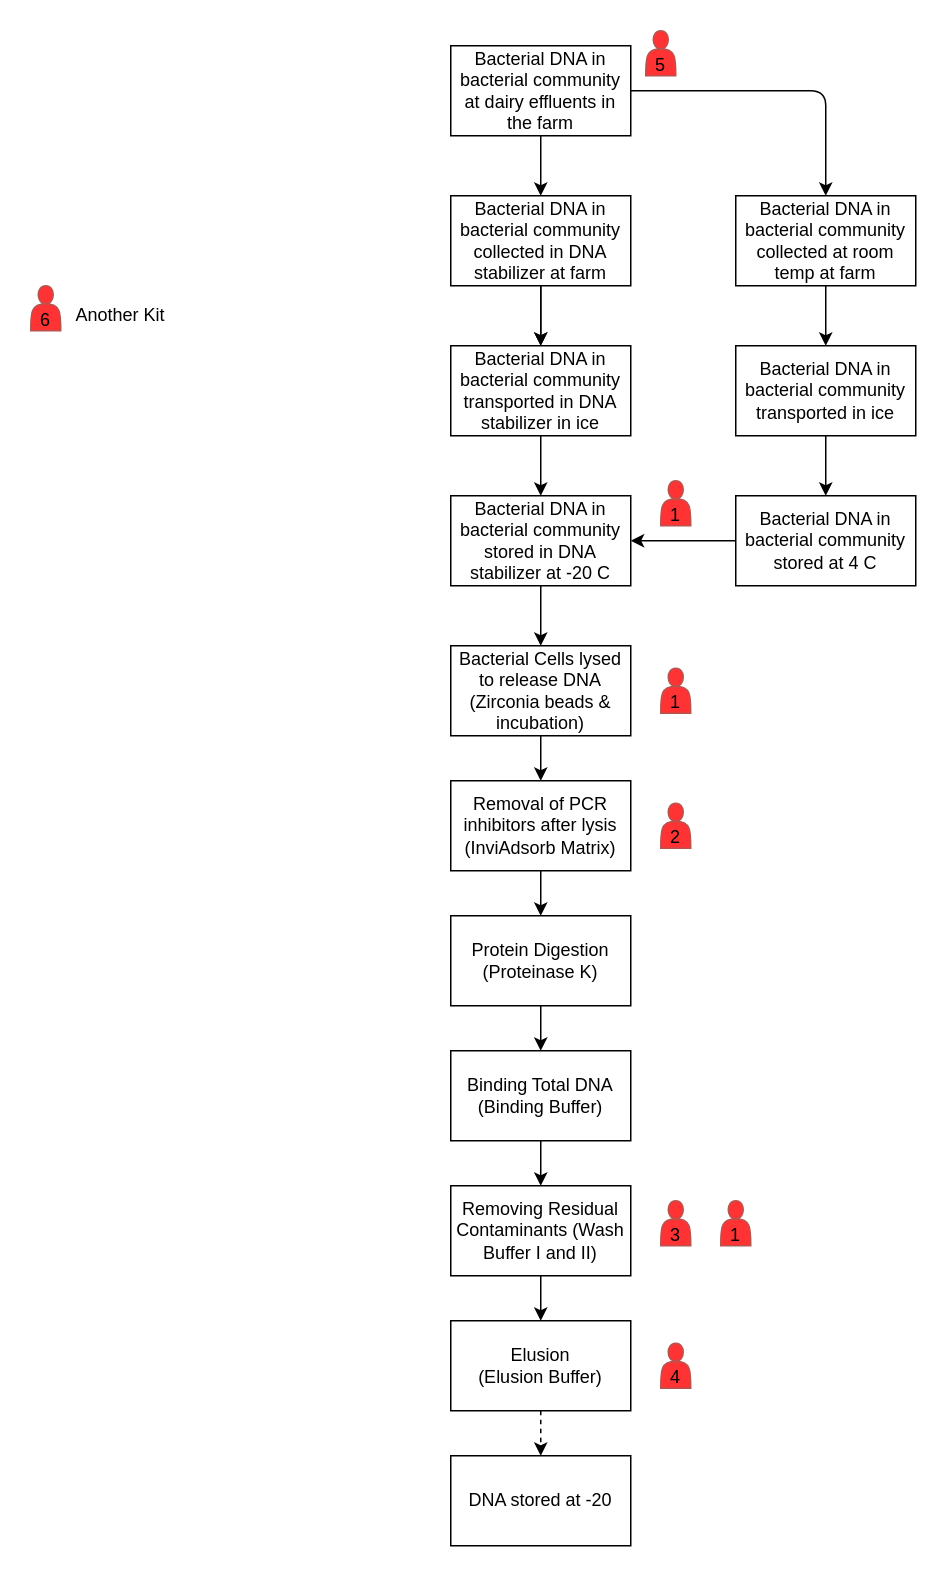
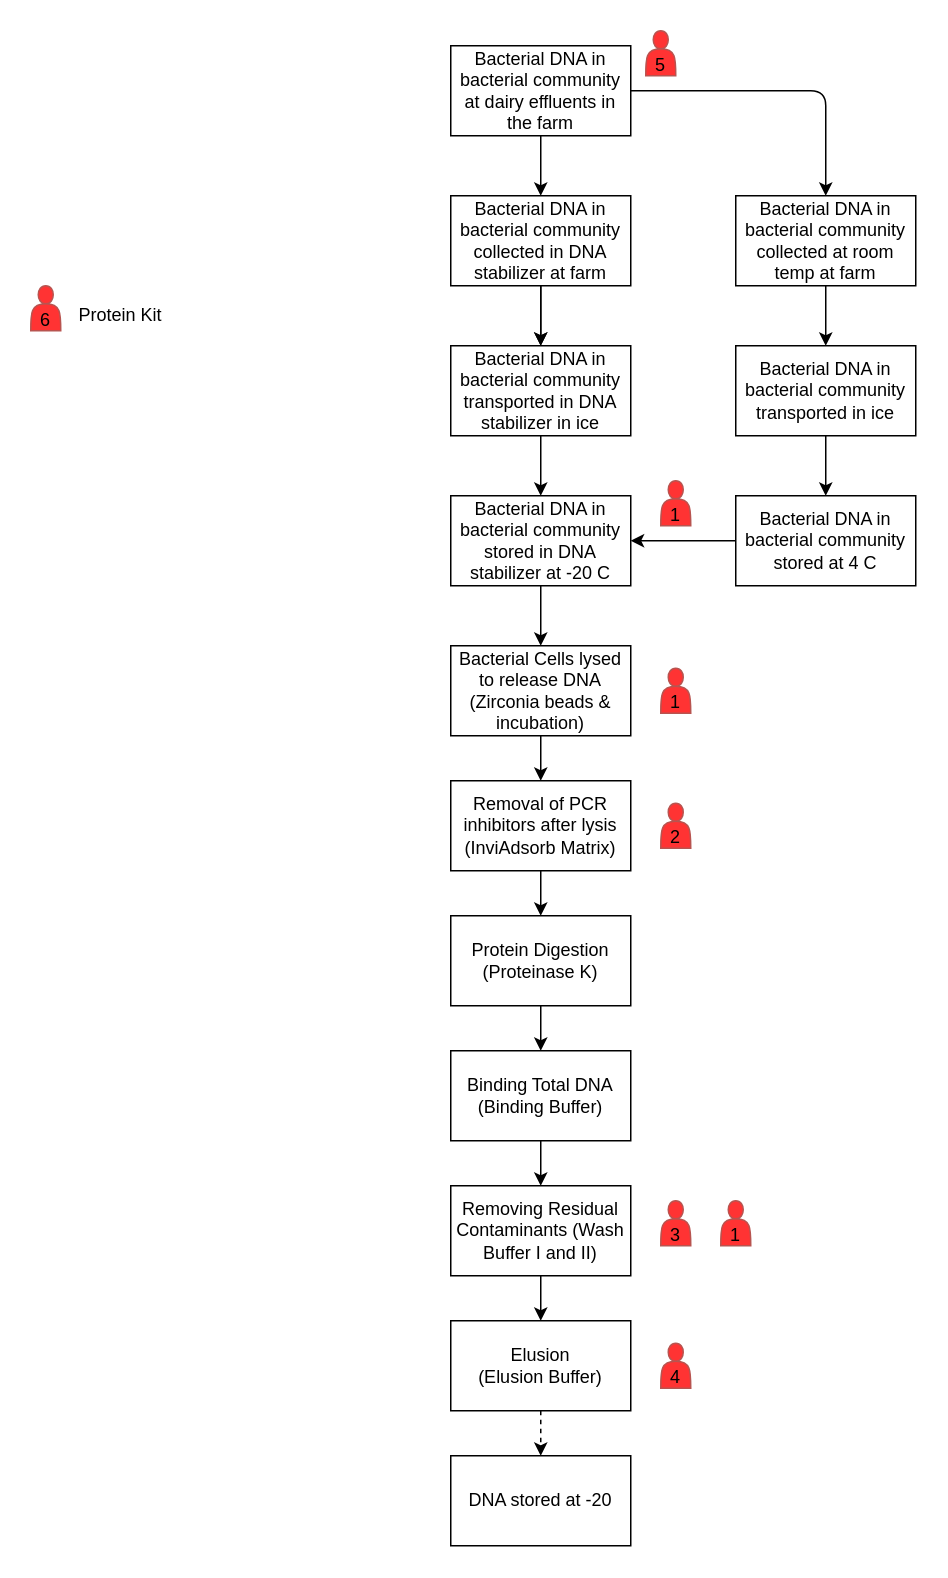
(121, 316) -> (121, 316)
